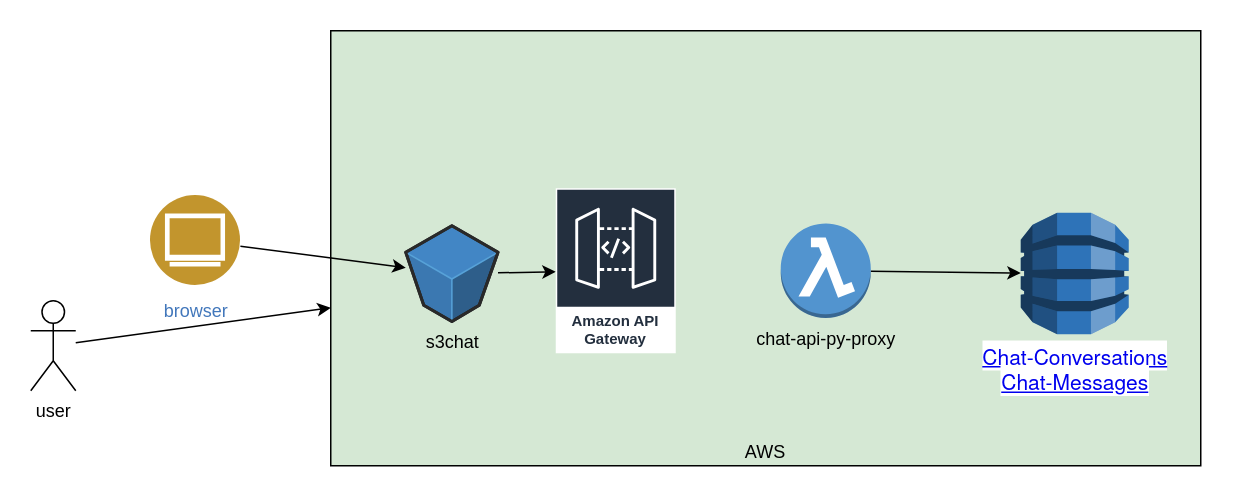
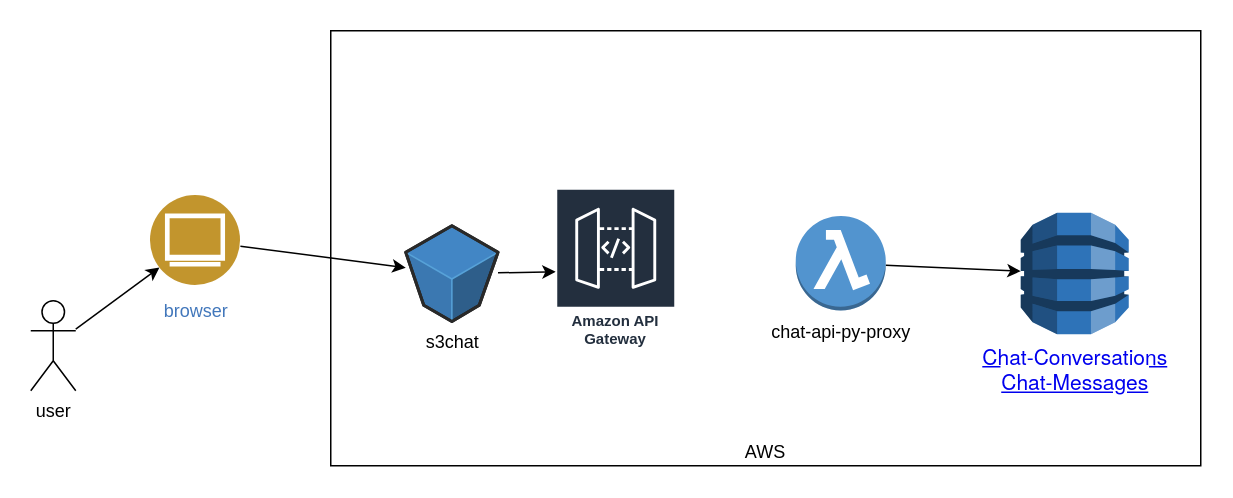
(766, 248) -> (766, 248)
(826, 271) -> (841, 263)
(198, 326) -> (114, 301)
